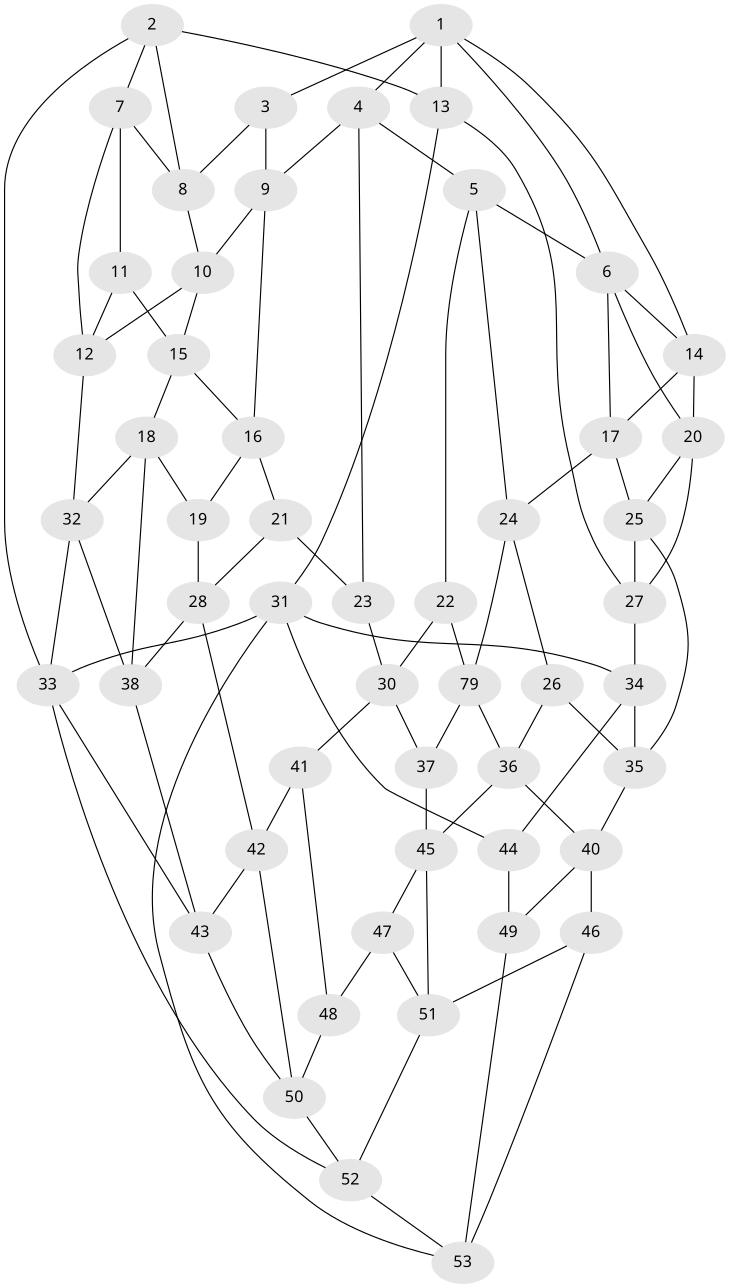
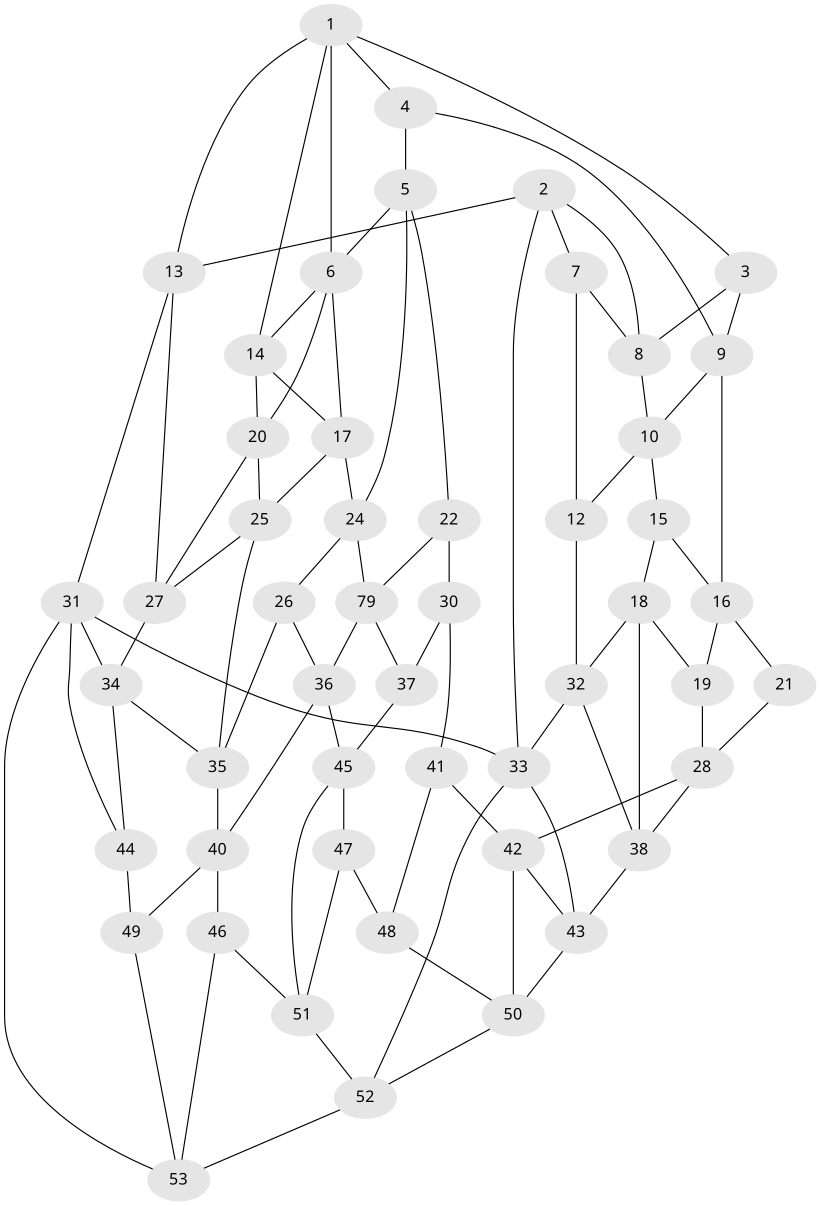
(120, 273) -> none
(363, 603) -> none
